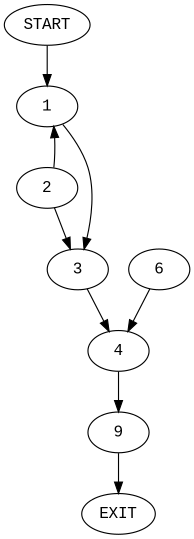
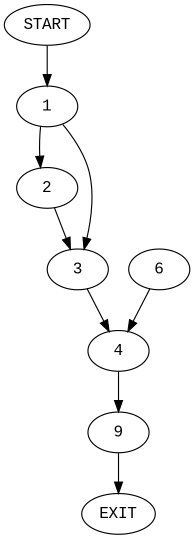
(55, 153) -> (40, 141)
